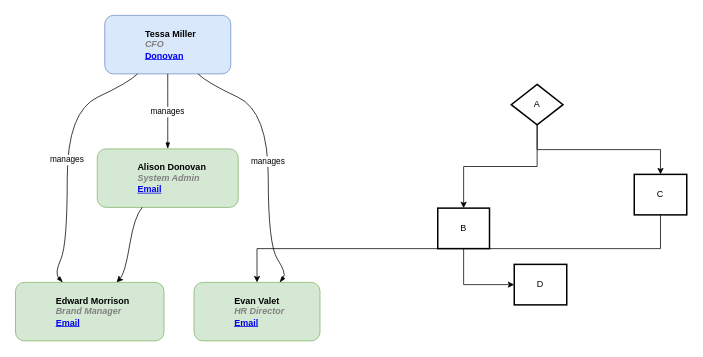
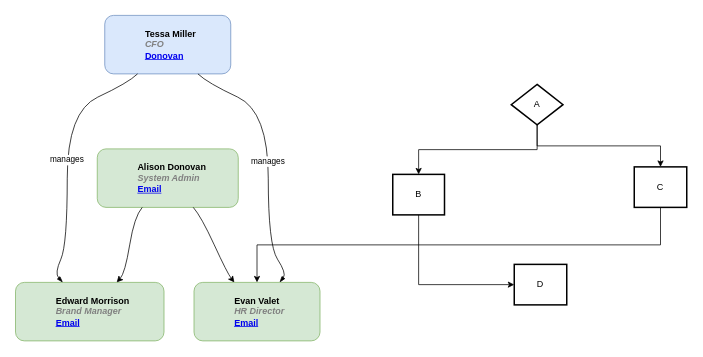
(168, 108) -> none
(660, 195) -> (660, 187)
(464, 228) -> (419, 195)
none -> (214, 244)
